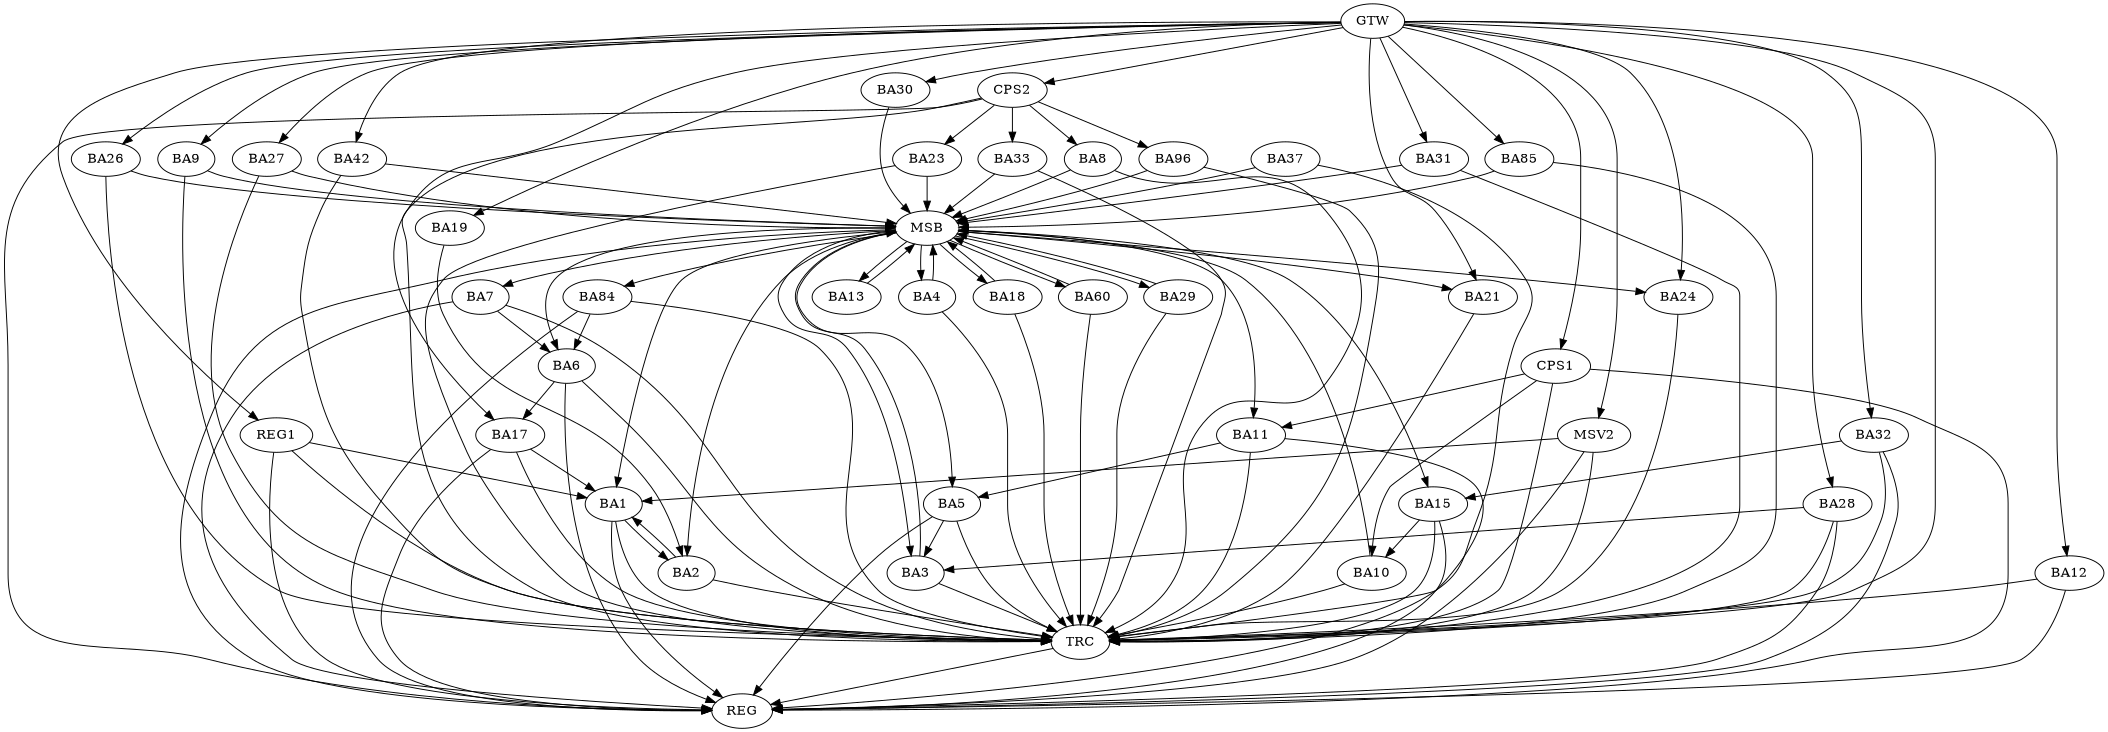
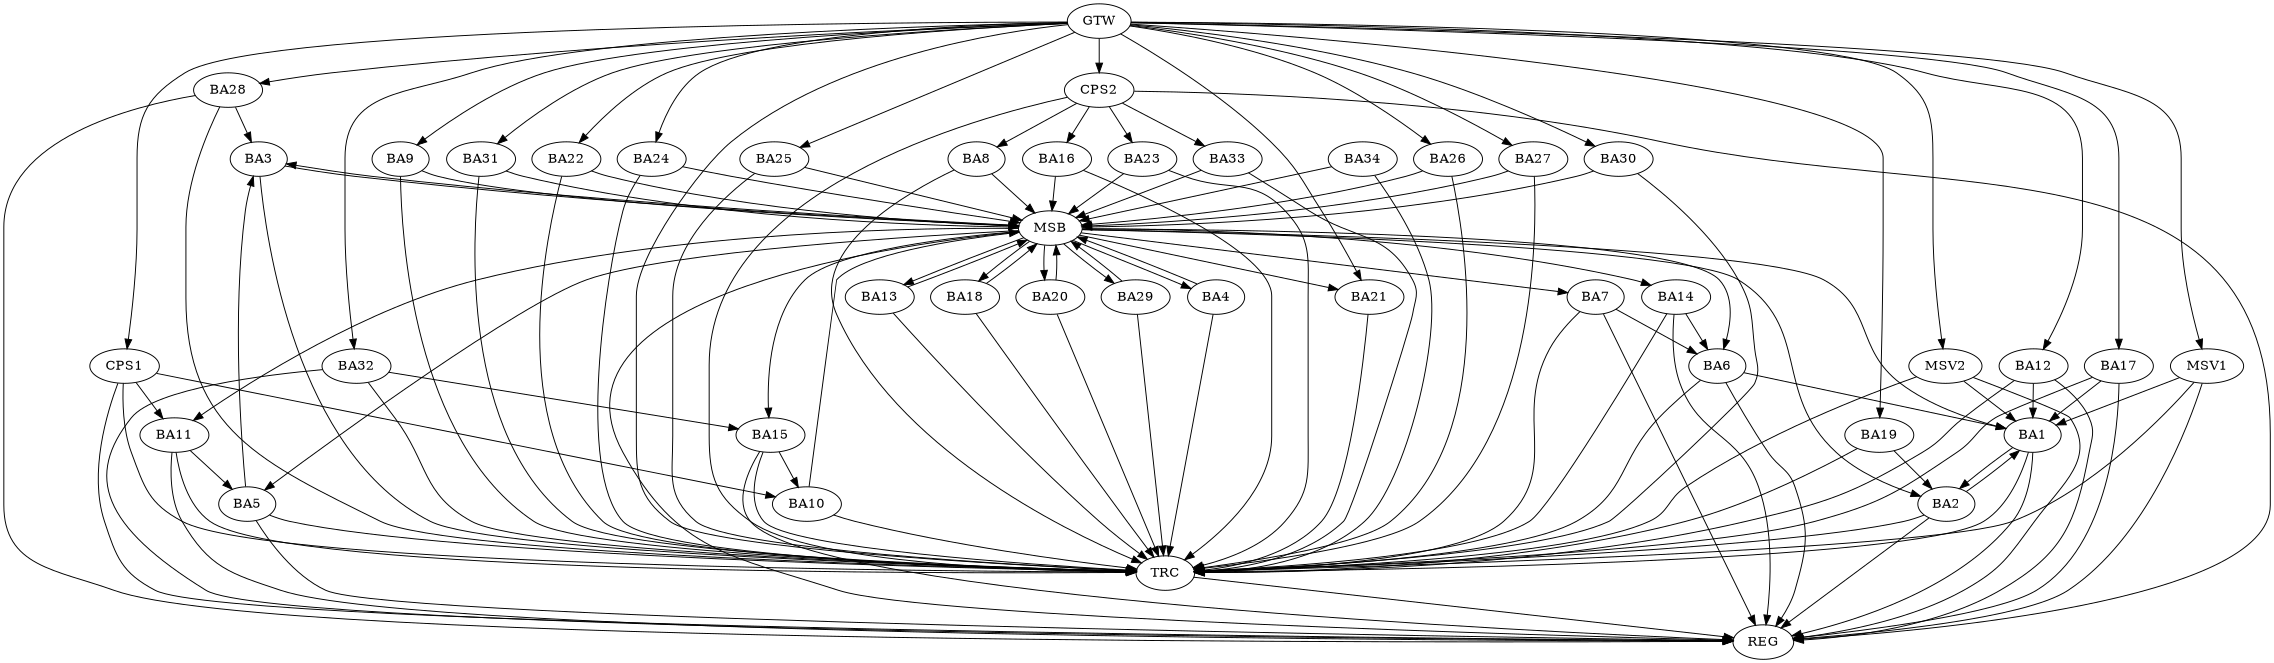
(352, 159) -> (566, 159)
(1173, 159) -> (1057, 159)
(1286, 159) -> (1363, 159)
(1519, 159) -> (774, 159)
(1297, 259) -> (846, 196)
(597, 297) -> (1676, 297)
(1093, 297) -> (1050, 297)
none -> (2033, 394)
(542, 397) -> (1851, 395)
(276, 435) -> (2207, 366)
none -> (1012, 438)
none -> (1627, 507)
none -> (1639, 532)
none -> (1859, 570)
